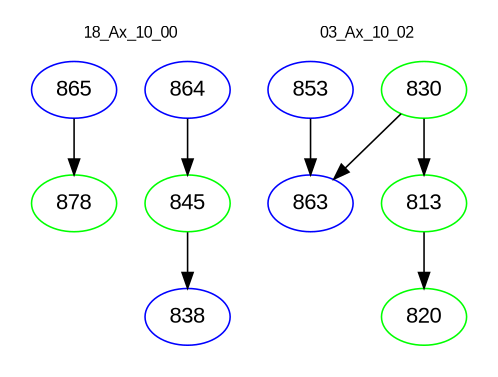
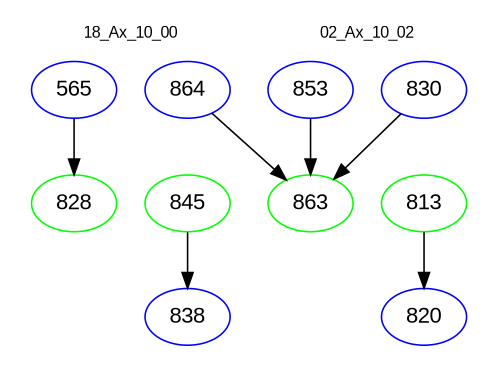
(367, 34) -> (367, 34)
(74, 90) -> (74, 90)
(424, 90) -> (424, 90)
(188, 139) -> (232, 131)
(424, 139) -> none
(74, 203) -> (74, 203)
(311, 203) -> (311, 203)
(424, 317) -> (424, 317)
